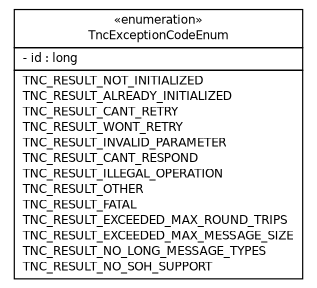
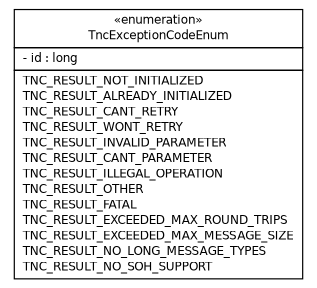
(111, 158) -> (118, 158)
